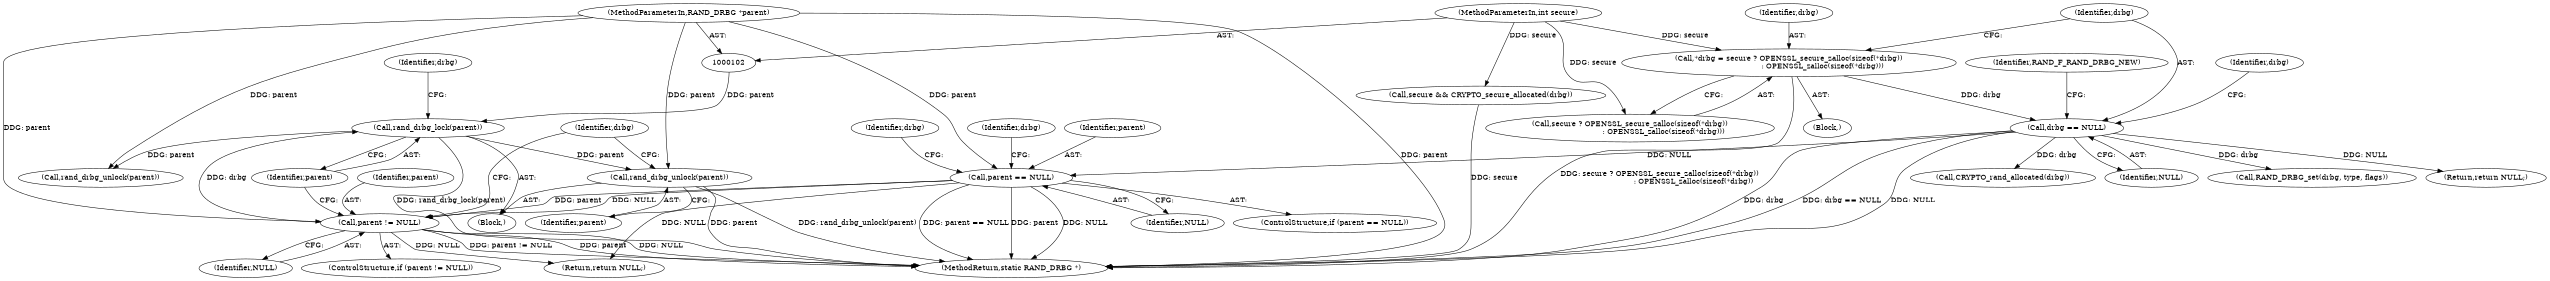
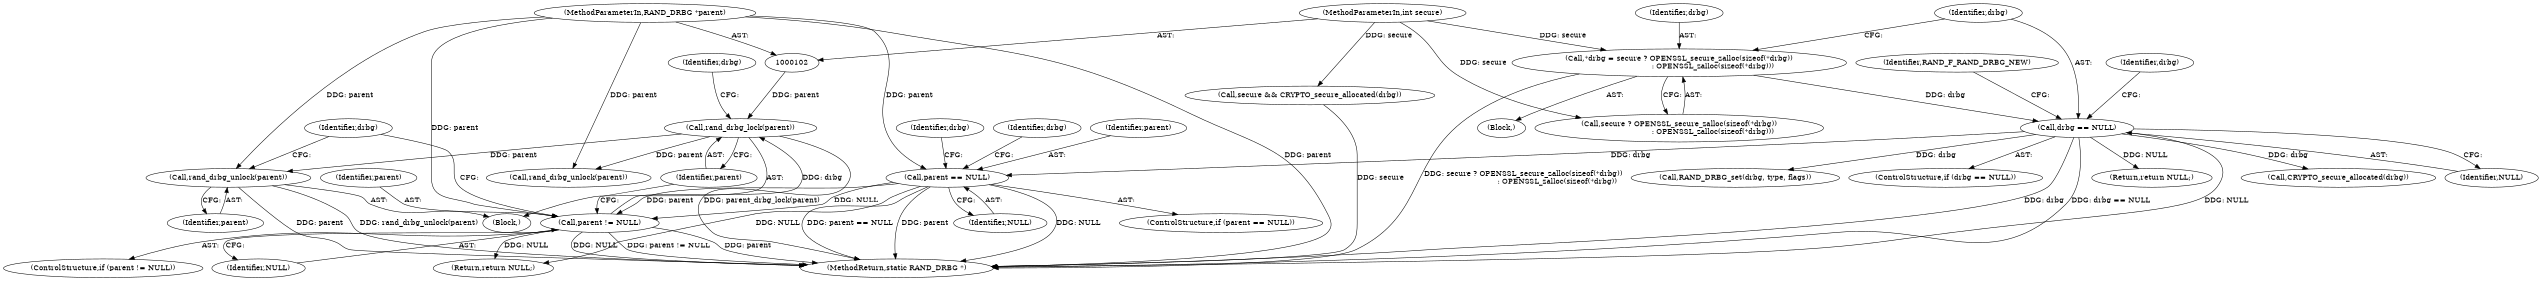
(1669, 155) -> (1631, 155)
none -> (1946, 178)
(2003, 178) -> (2338, 178)
(451, 200) -> (762, 200)
